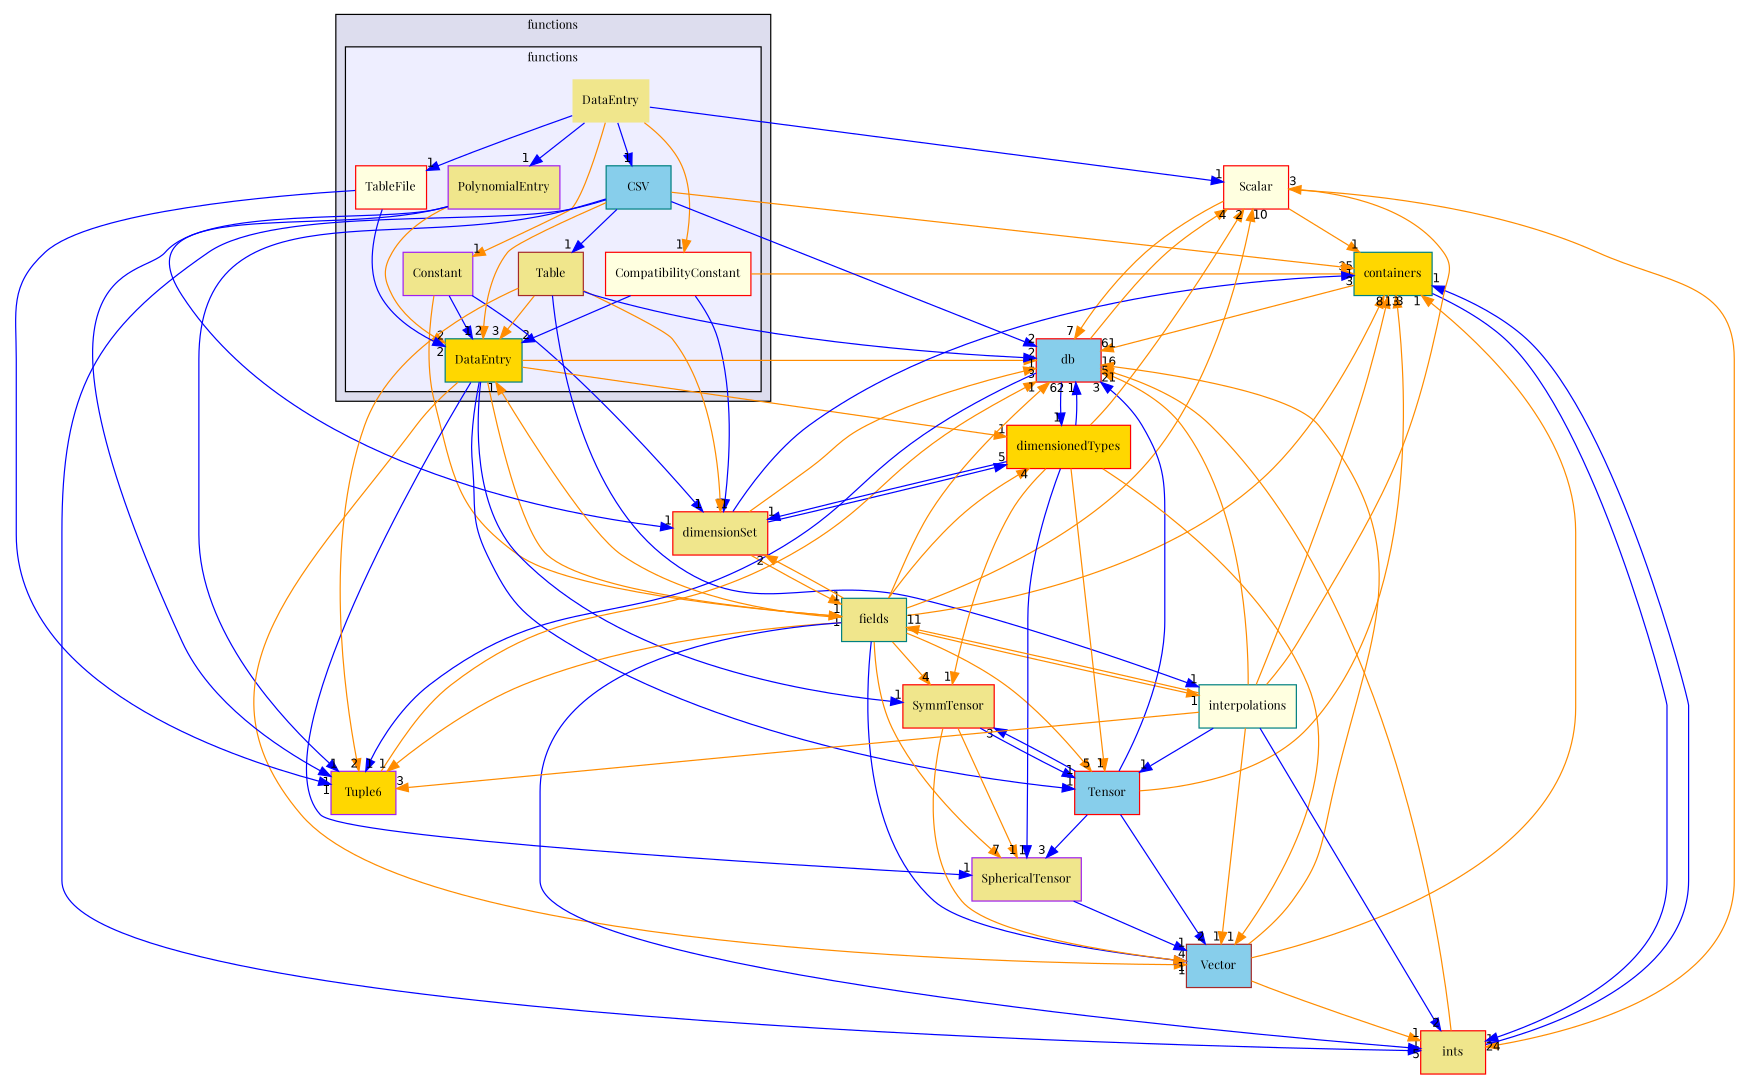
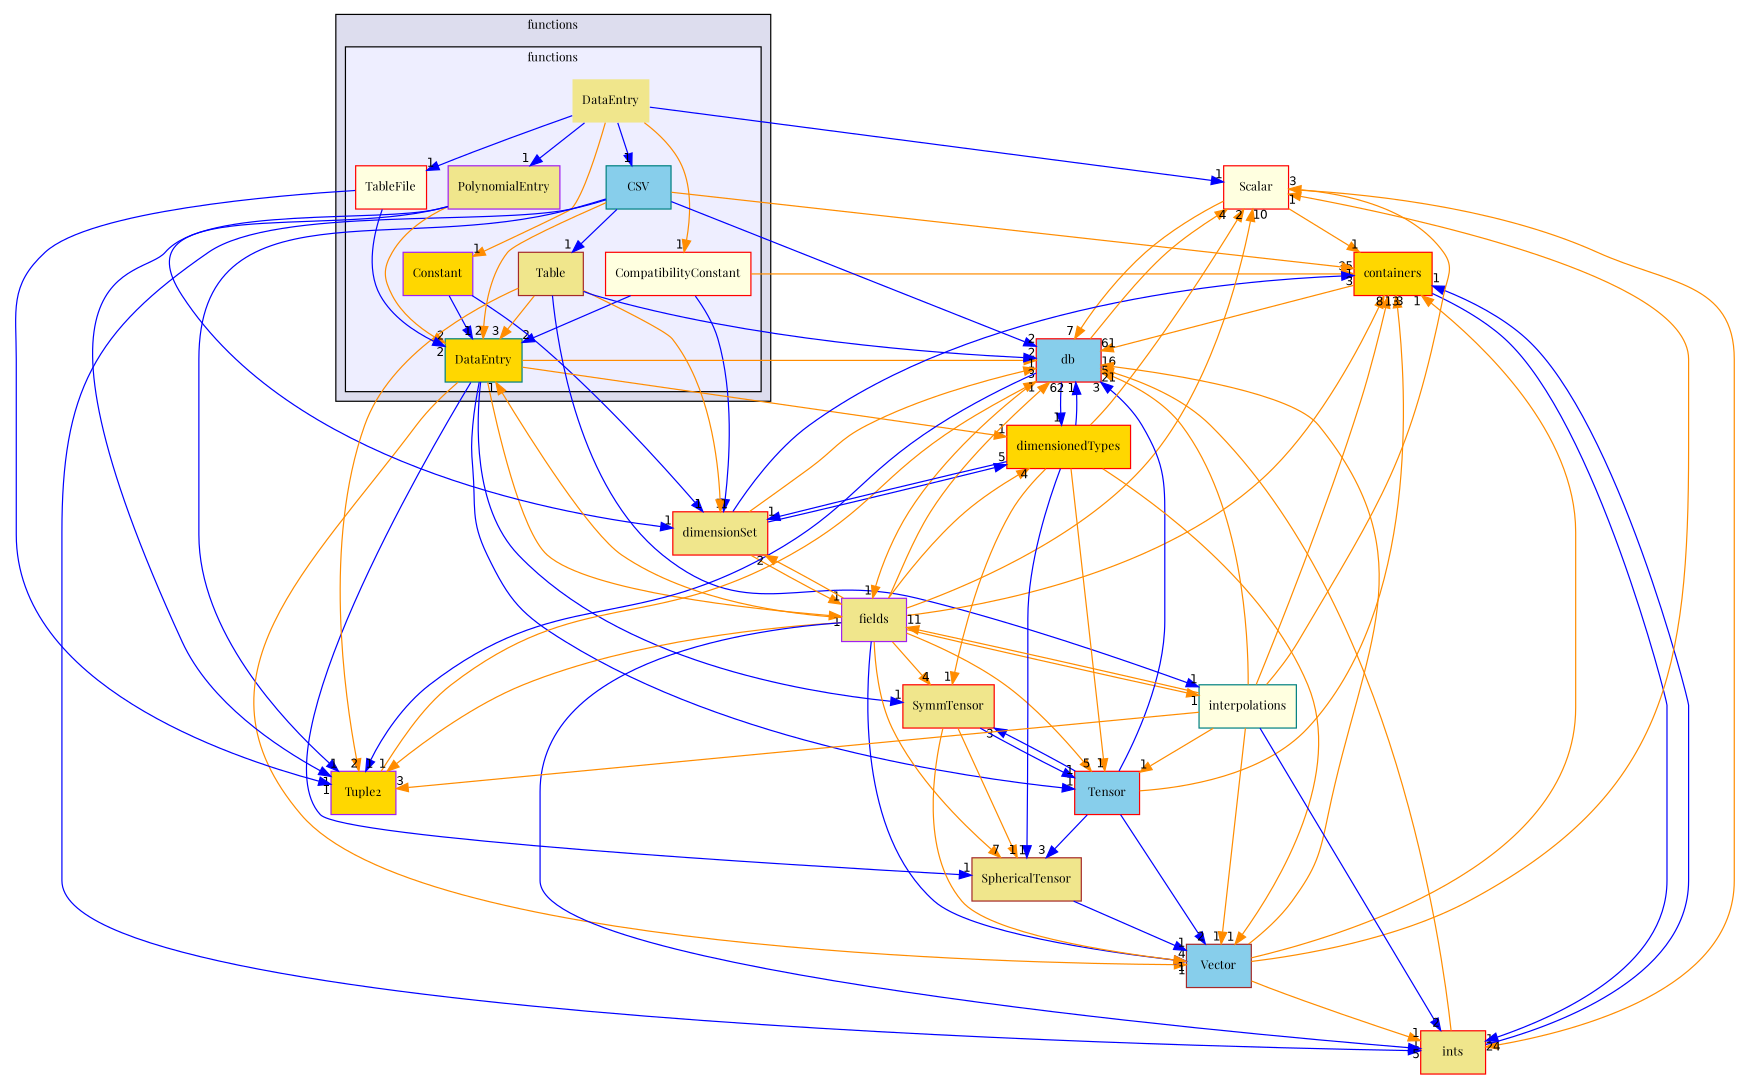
(438, 274) -> (438, 274)
(1393, 274) -> (1393, 274)
(546, 569) -> (944, 466)
none -> (1684, 569)
(874, 620) -> (874, 620)
(1182, 747) -> (1182, 747)
(363, 793) -> (363, 793)
(1027, 879) -> (1027, 879)
